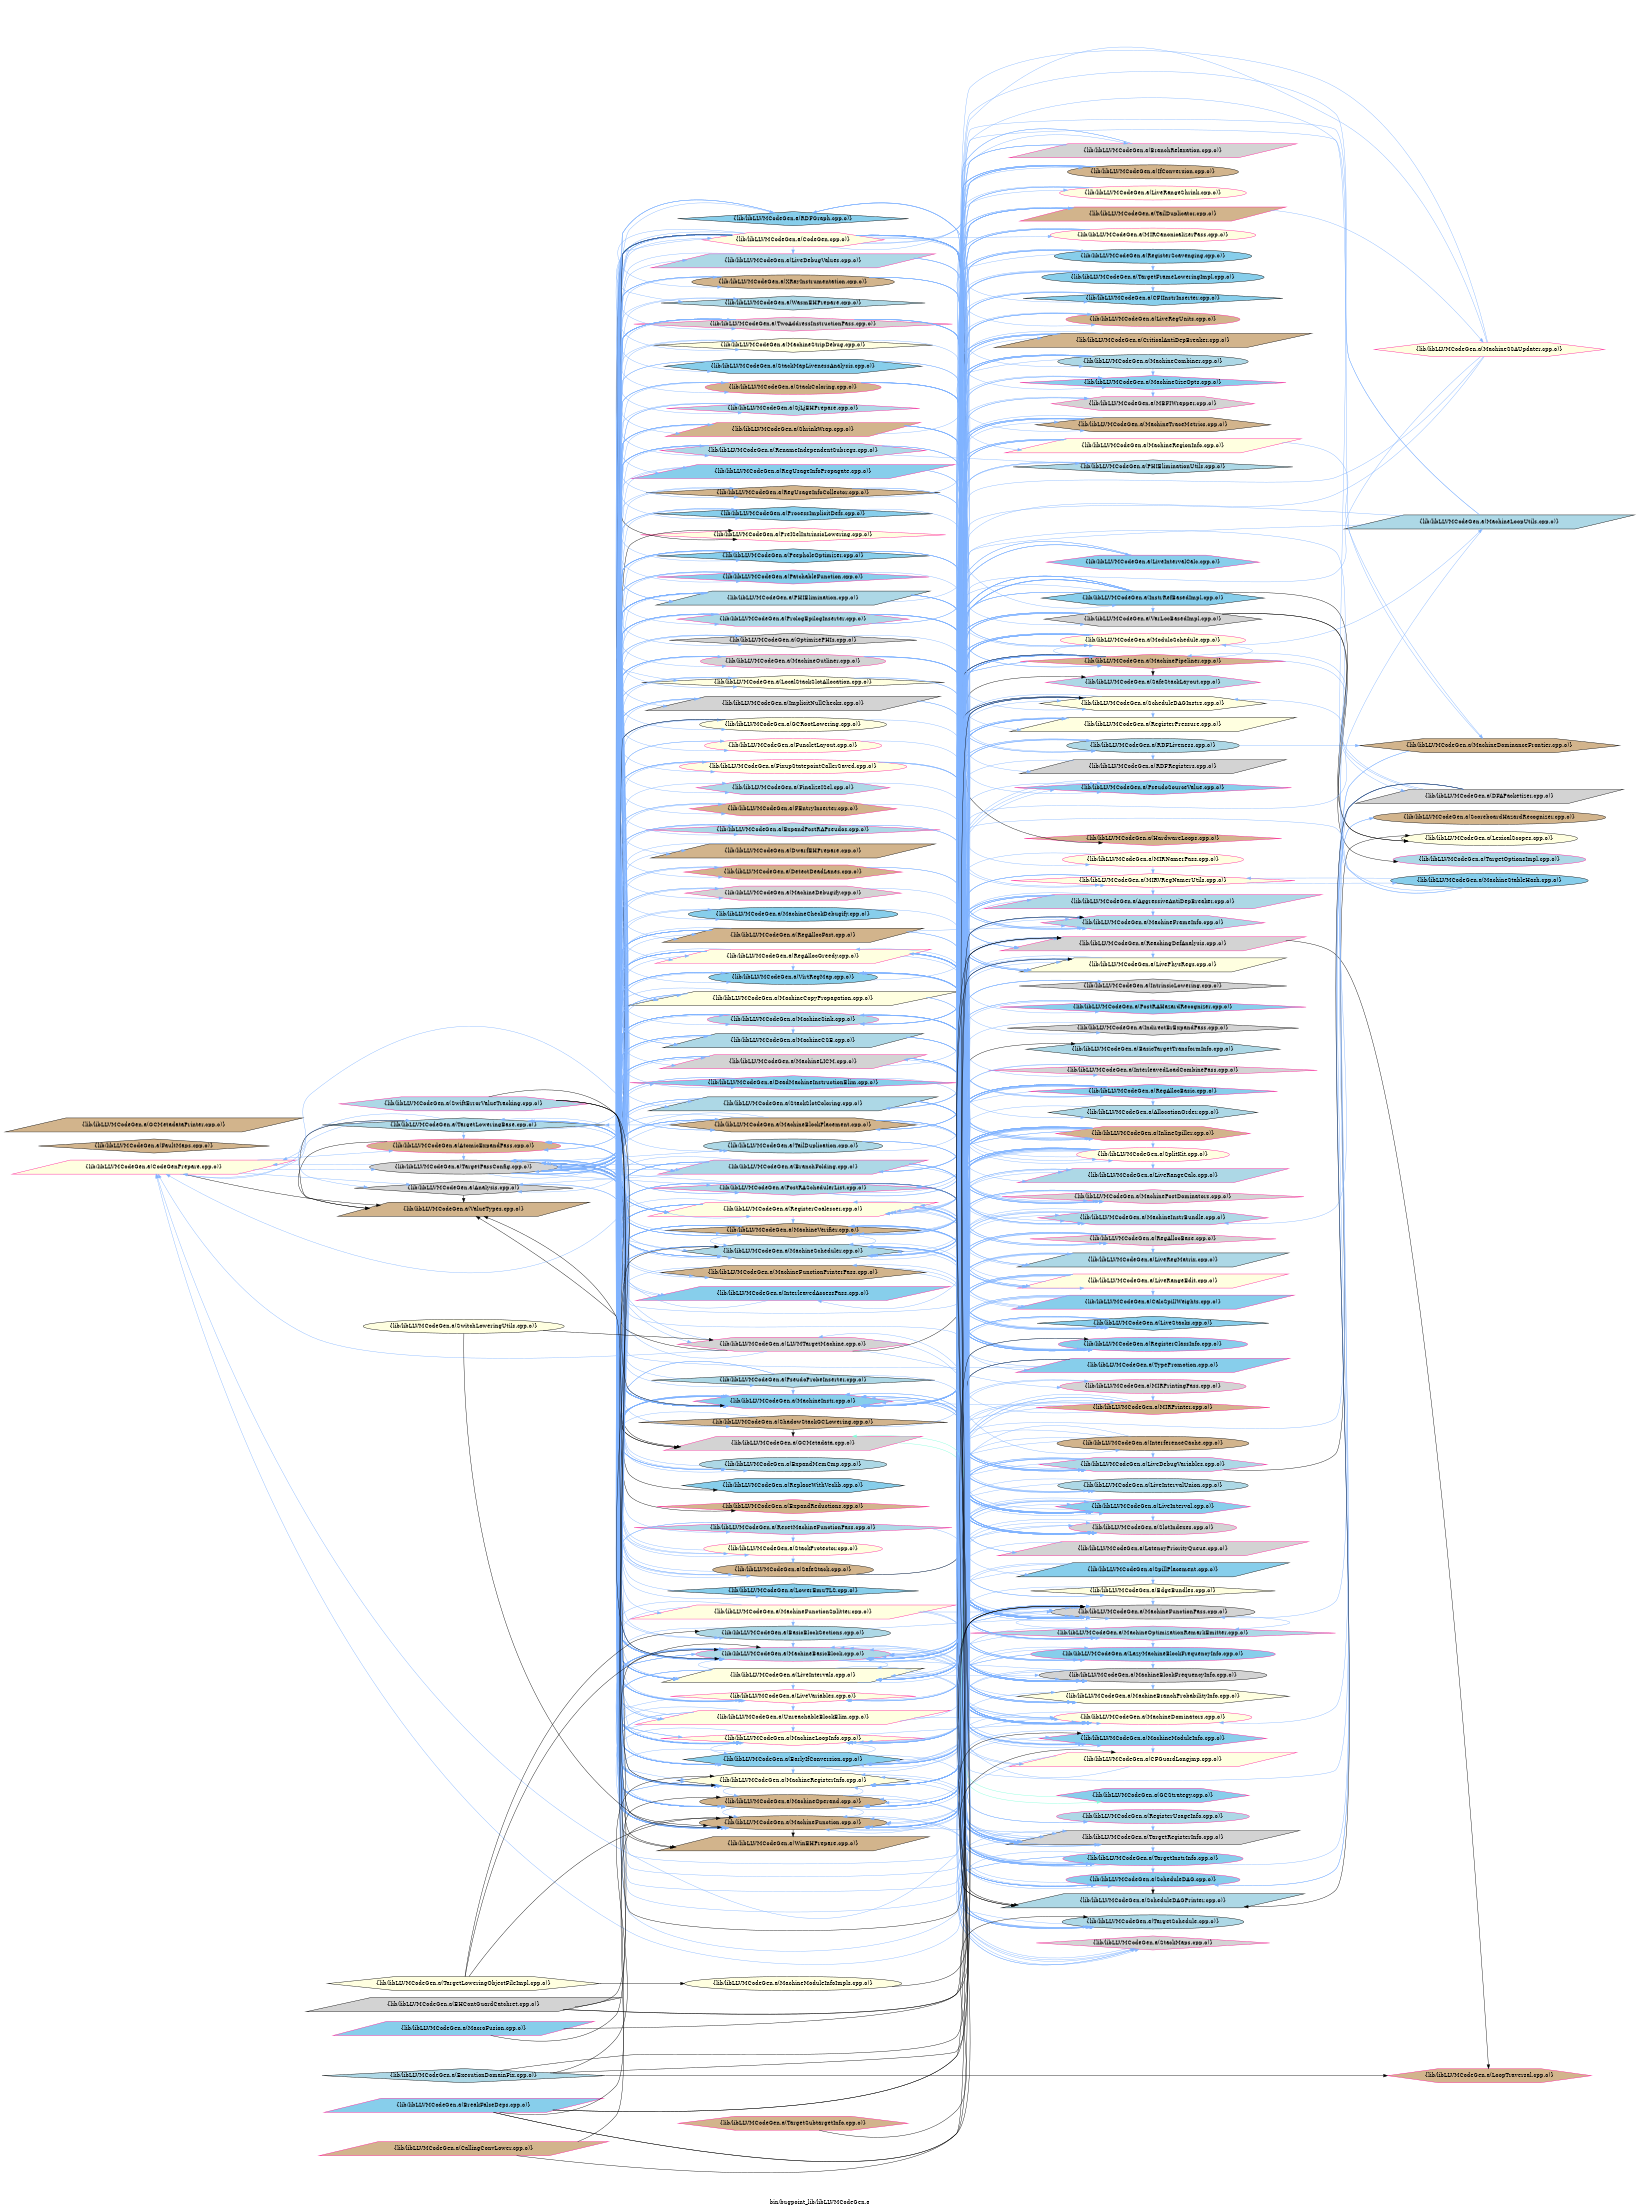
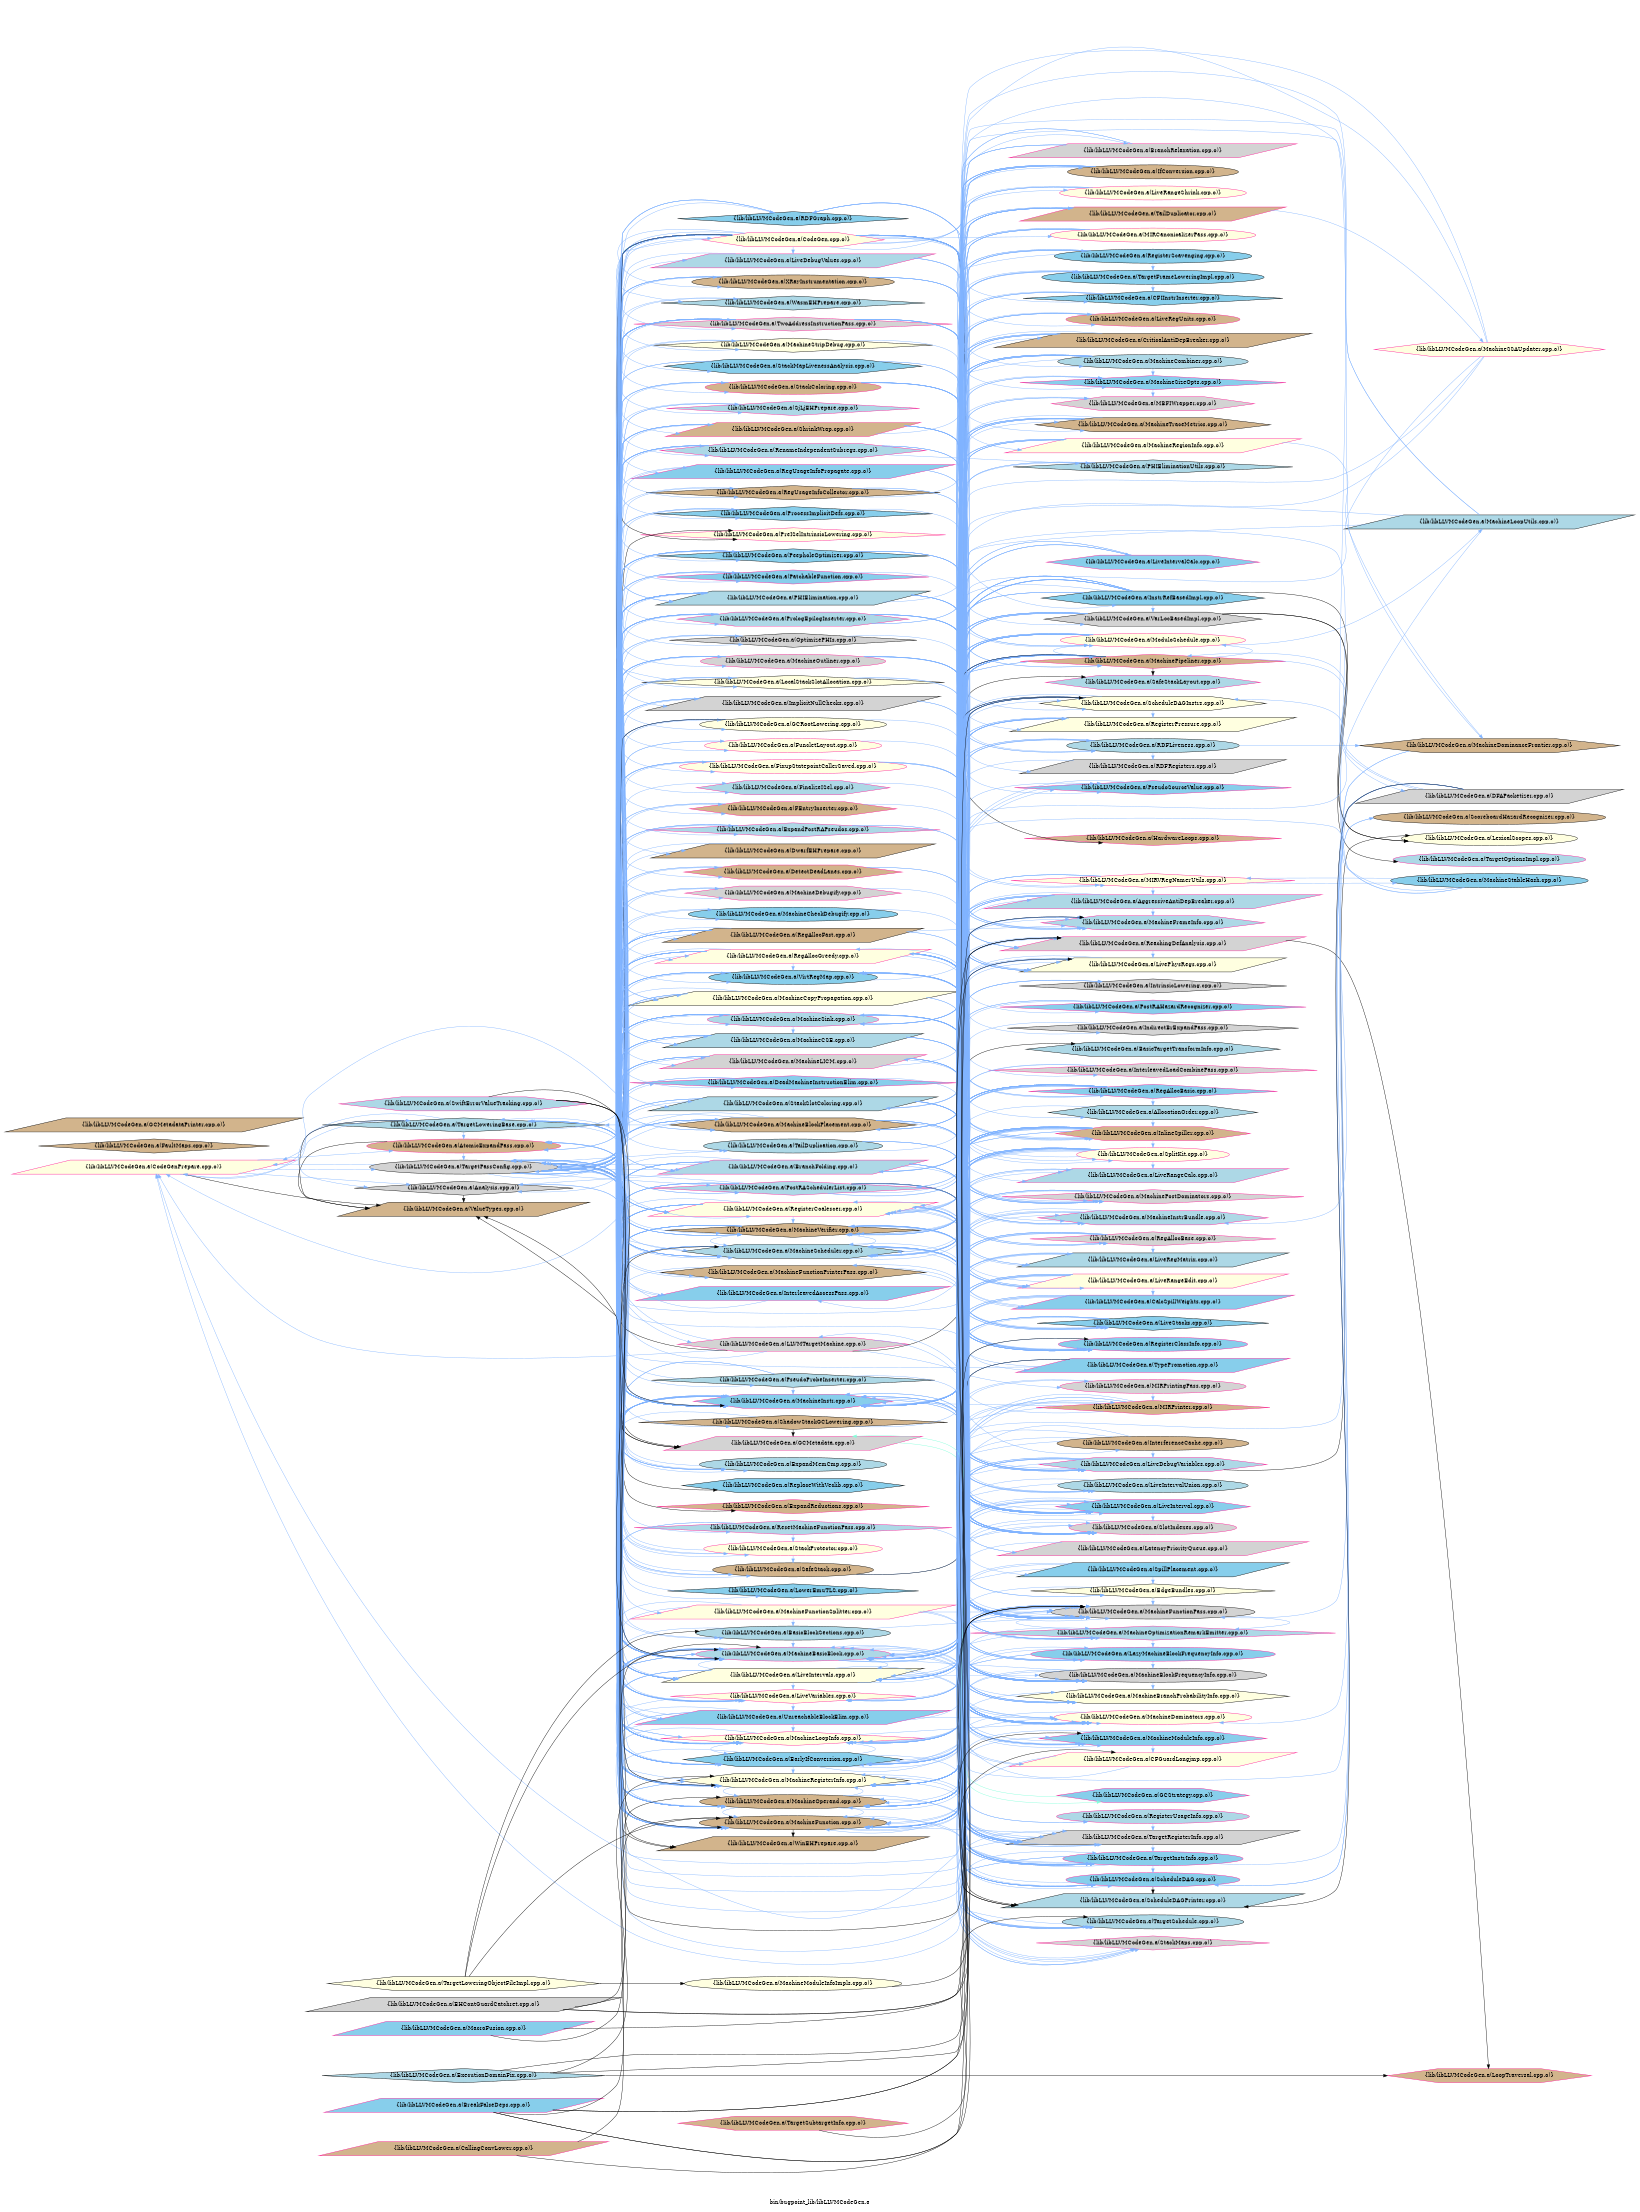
(1153, 860) -> none
(978, 1100) -> (1153, 1121)
(464, 1326) -> none
(793, 1717) -> (793, 1717)
